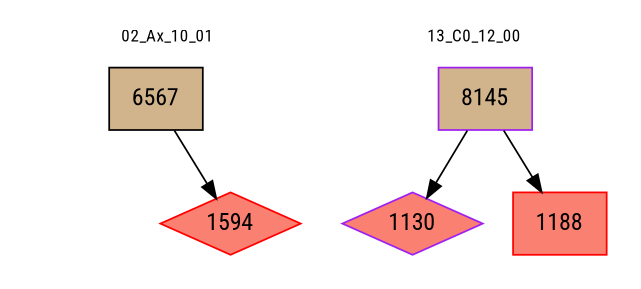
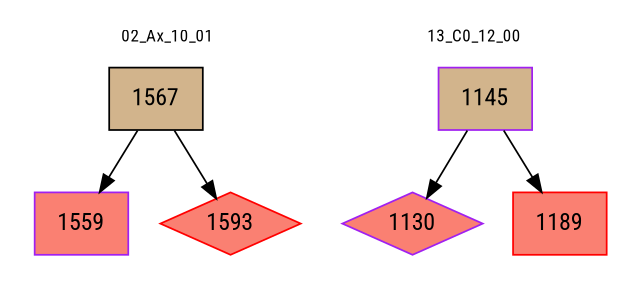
(156, 99) -> (156, 99)
(485, 99) -> (485, 99)
none -> (81, 224)
(231, 224) -> (231, 224)
(560, 224) -> (560, 224)
